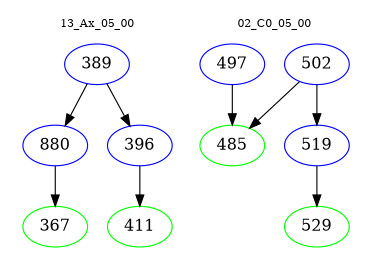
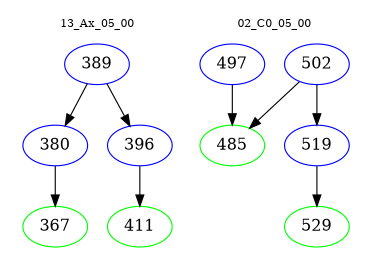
(55, 145) -> (55, 145)
